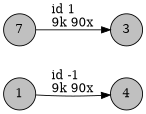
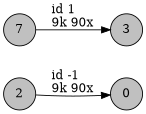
(20, 94) -> (20, 94)
(127, 94) -> (127, 94)
